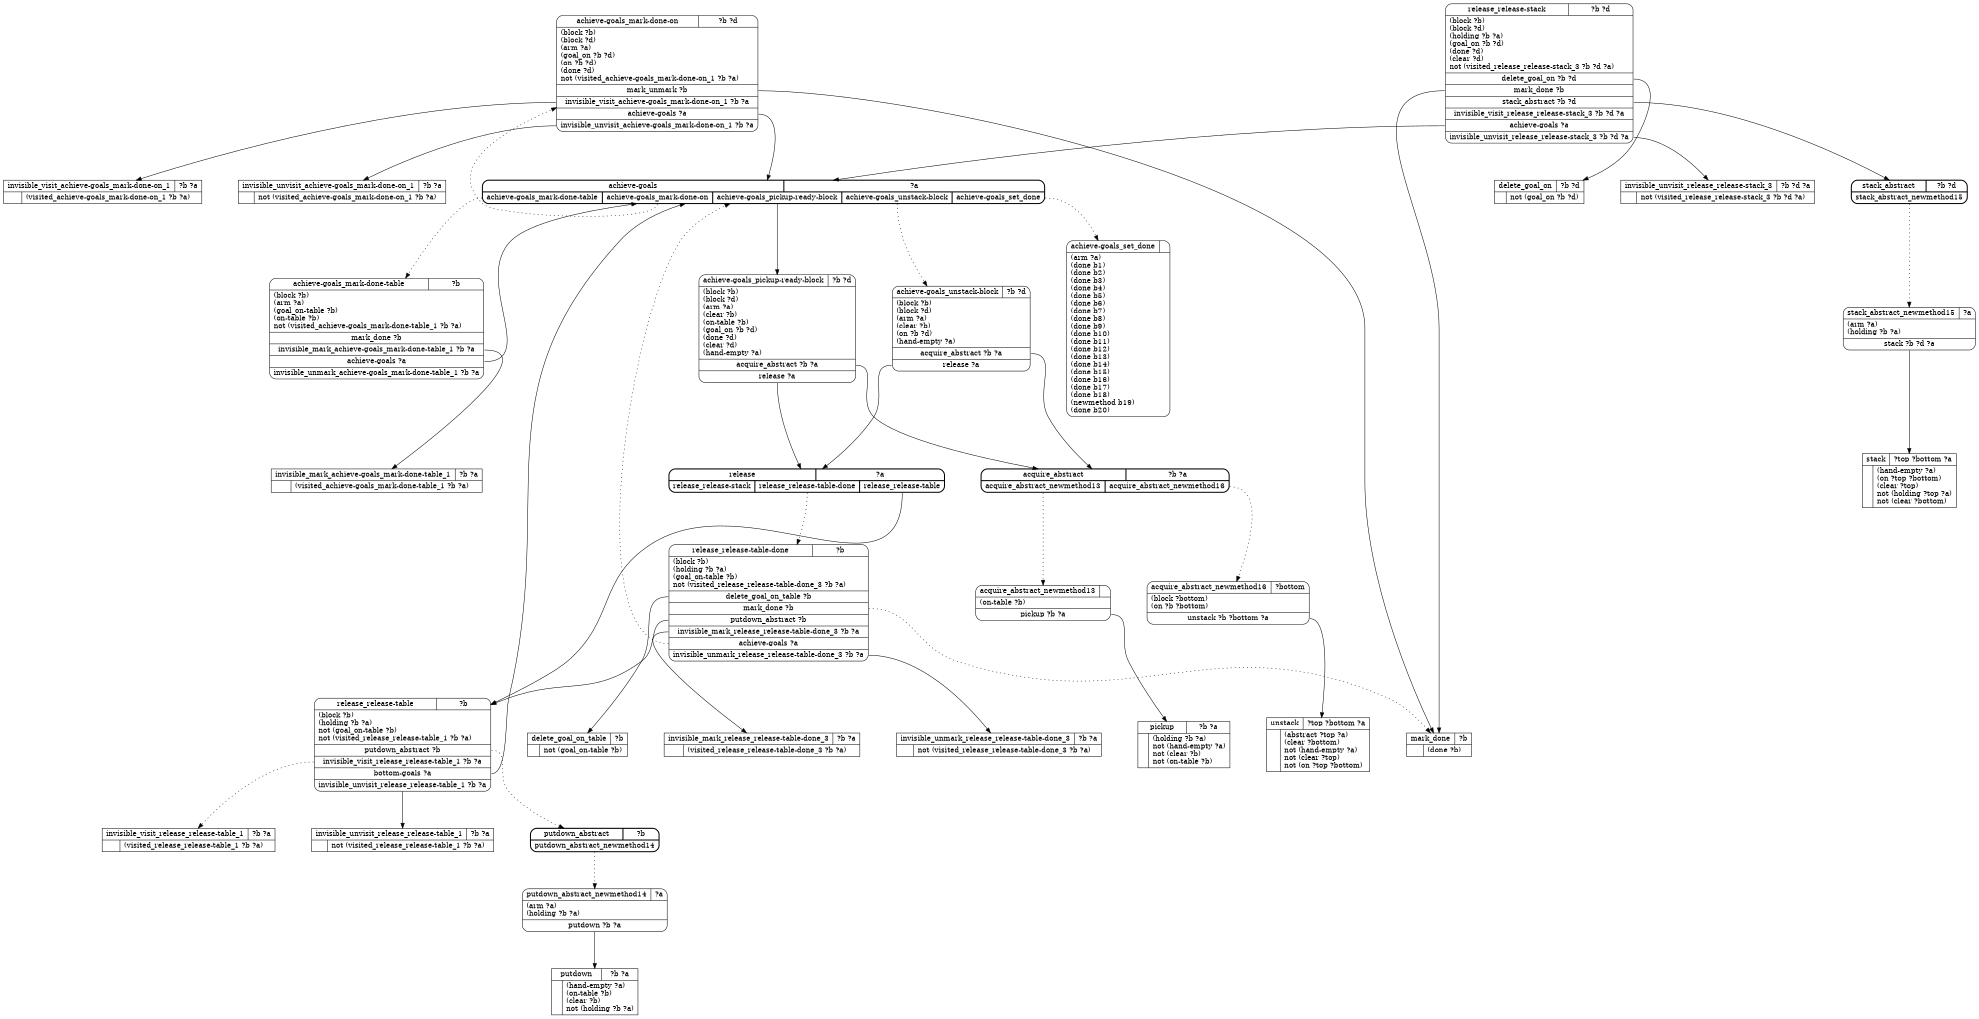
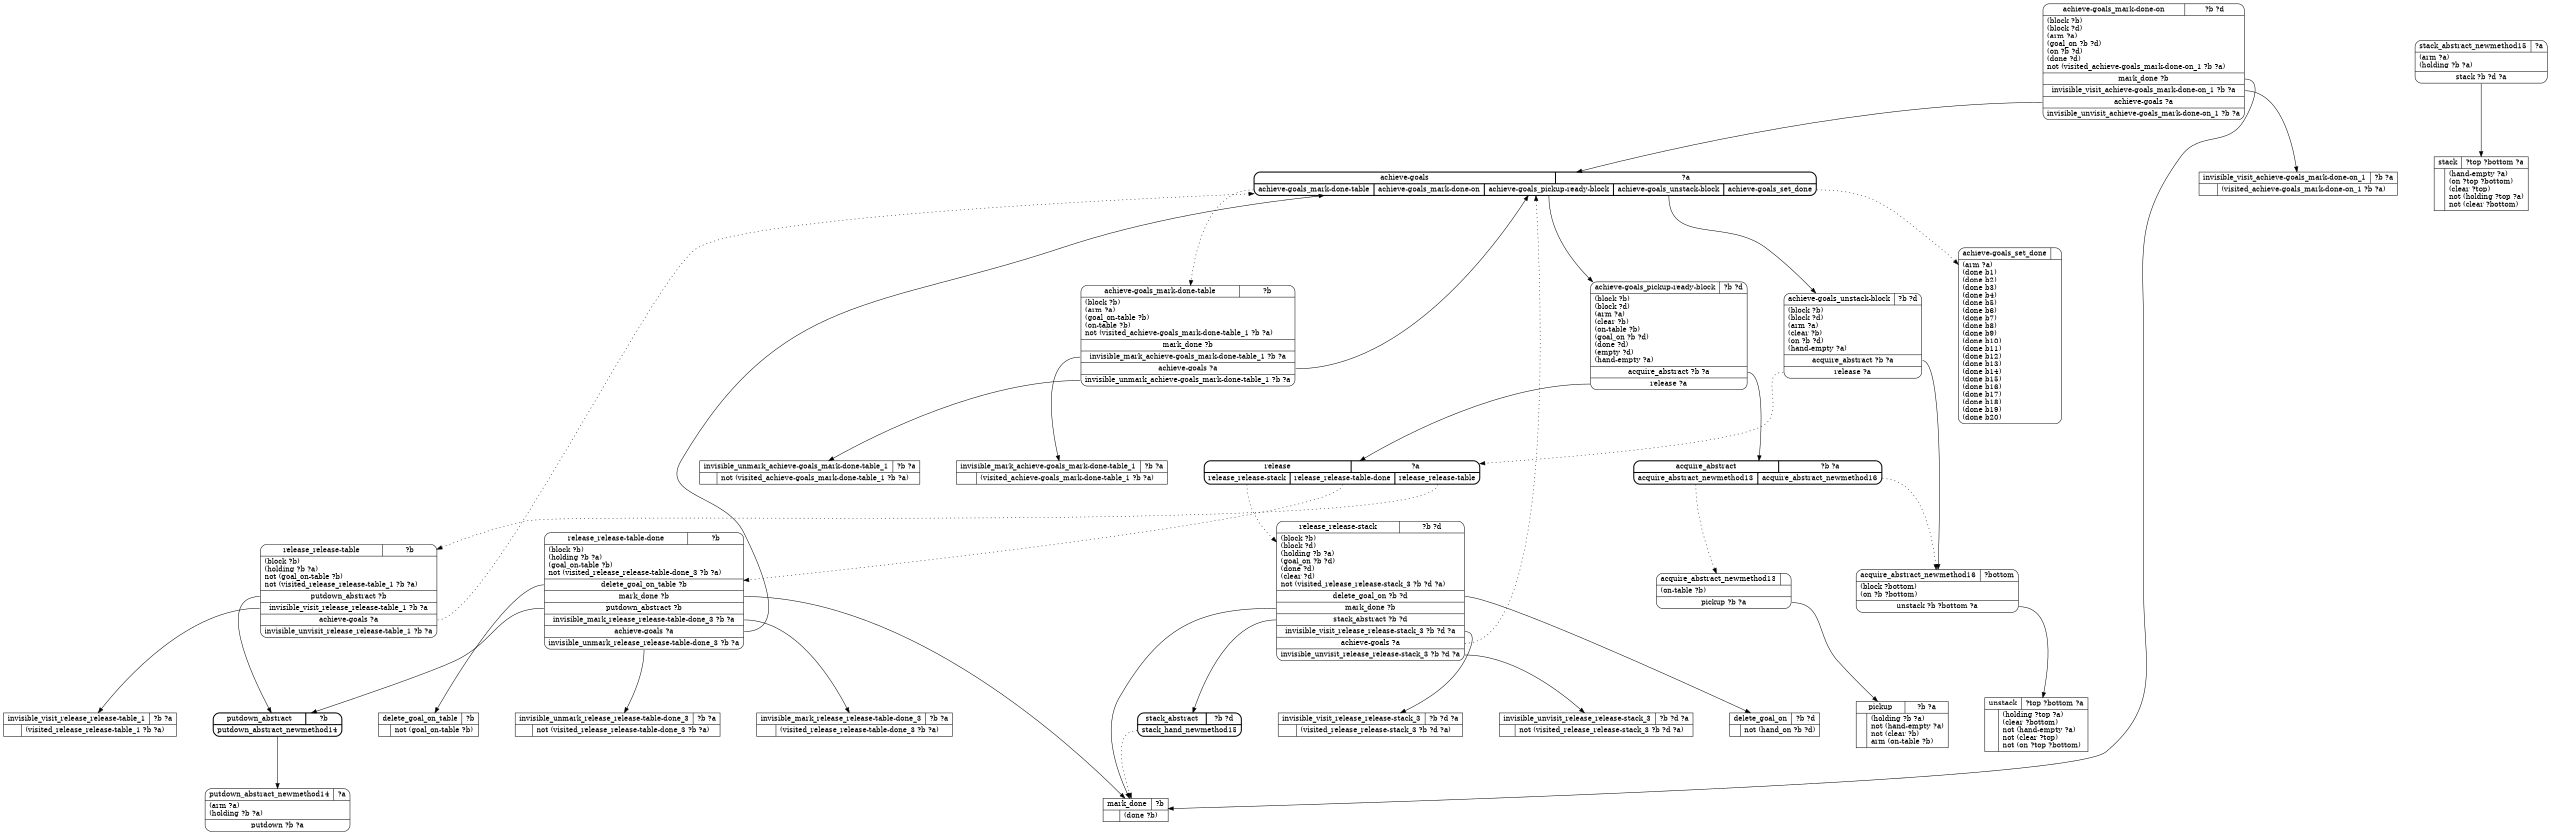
(657, 90) -> (2144, 79)
(1141, 142) -> (1537, 434)
(342, 192) -> none
(1545, 197) -> (1780, 730)
(1909, 197) -> (1190, 730)
(501, 210) -> none
(905, 245) -> (1740, 236)
(1909, 253) -> (1122, 758)
(720, 345) -> (1614, 353)
(1103, 403) -> (1982, 410)
(1047, 412) -> (1939, 461)
(629, 419) -> (864, 306)
(872, 420) -> (1657, 447)
(529, 463) -> (745, 234)
none -> (810, 472)
none -> (1256, 517)
(678, 533) -> (939, 518)
(1146, 676) -> (950, 661)
(596, 682) -> (436, 669)
none -> (1370, 725)
(1316, 735) -> (2033, 715)
(1183, 762) -> (1902, 742)
(403, 773) -> (349, 620)
(252, 782) -> (171, 642)
(513, 796) -> (244, 648)
(403, 840) -> none
(595, 868) -> (278, 760)
(595, 992) -> none
